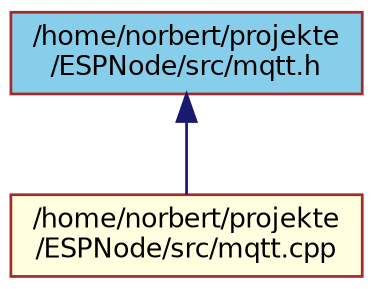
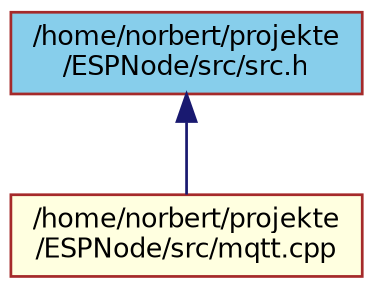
(187, 53) -> (187, 53)
